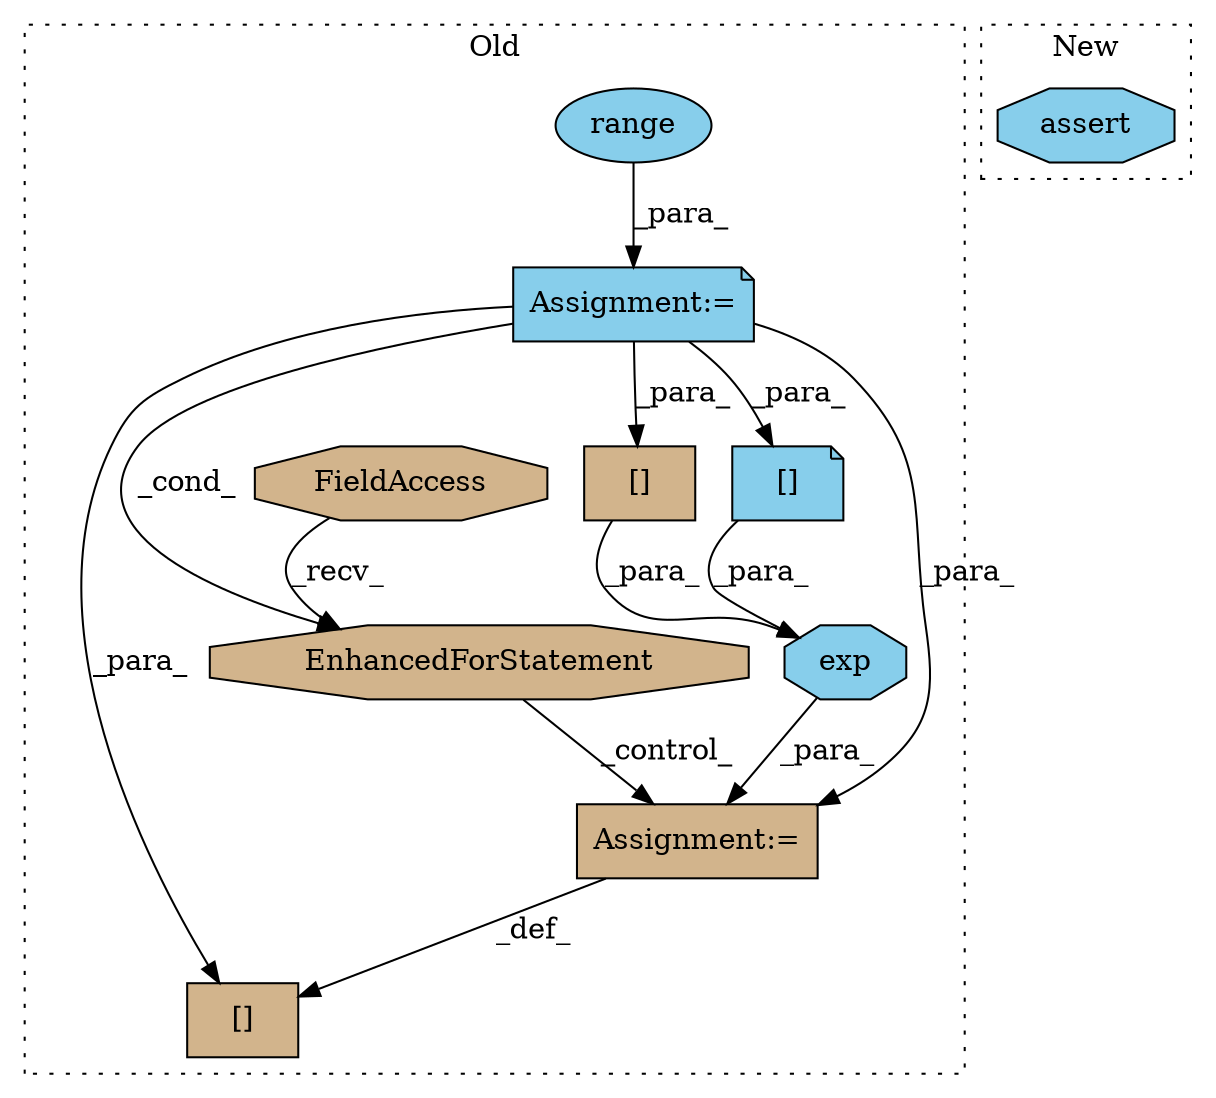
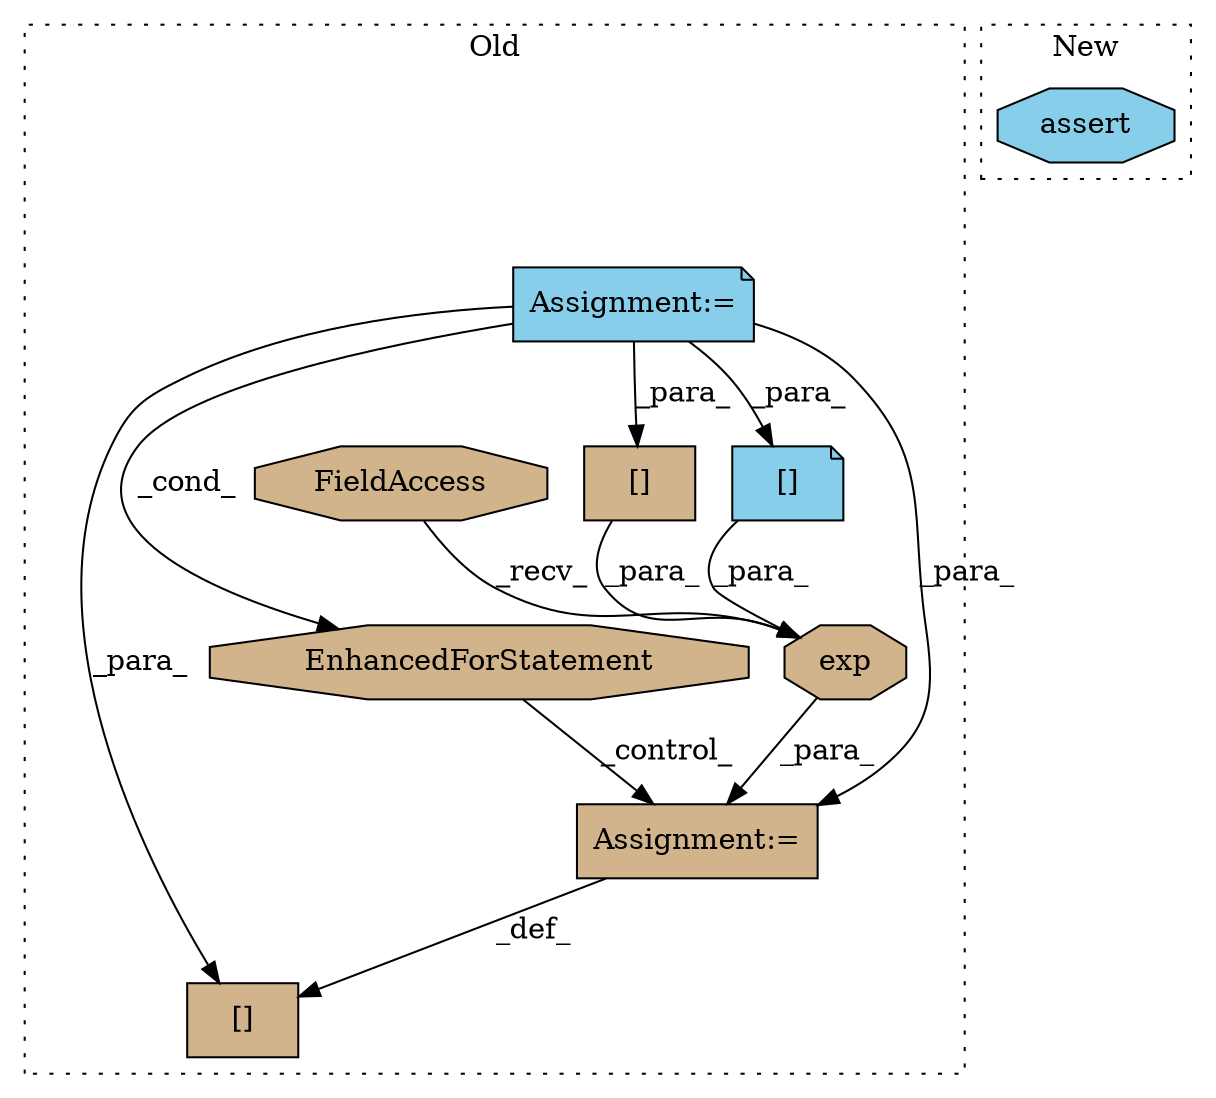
(634, 125) -> none
(286, 566) -> (587, 615)
(845, 662) -> (845, 662)
